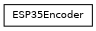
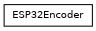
(48, 15) -> (48, 15)
